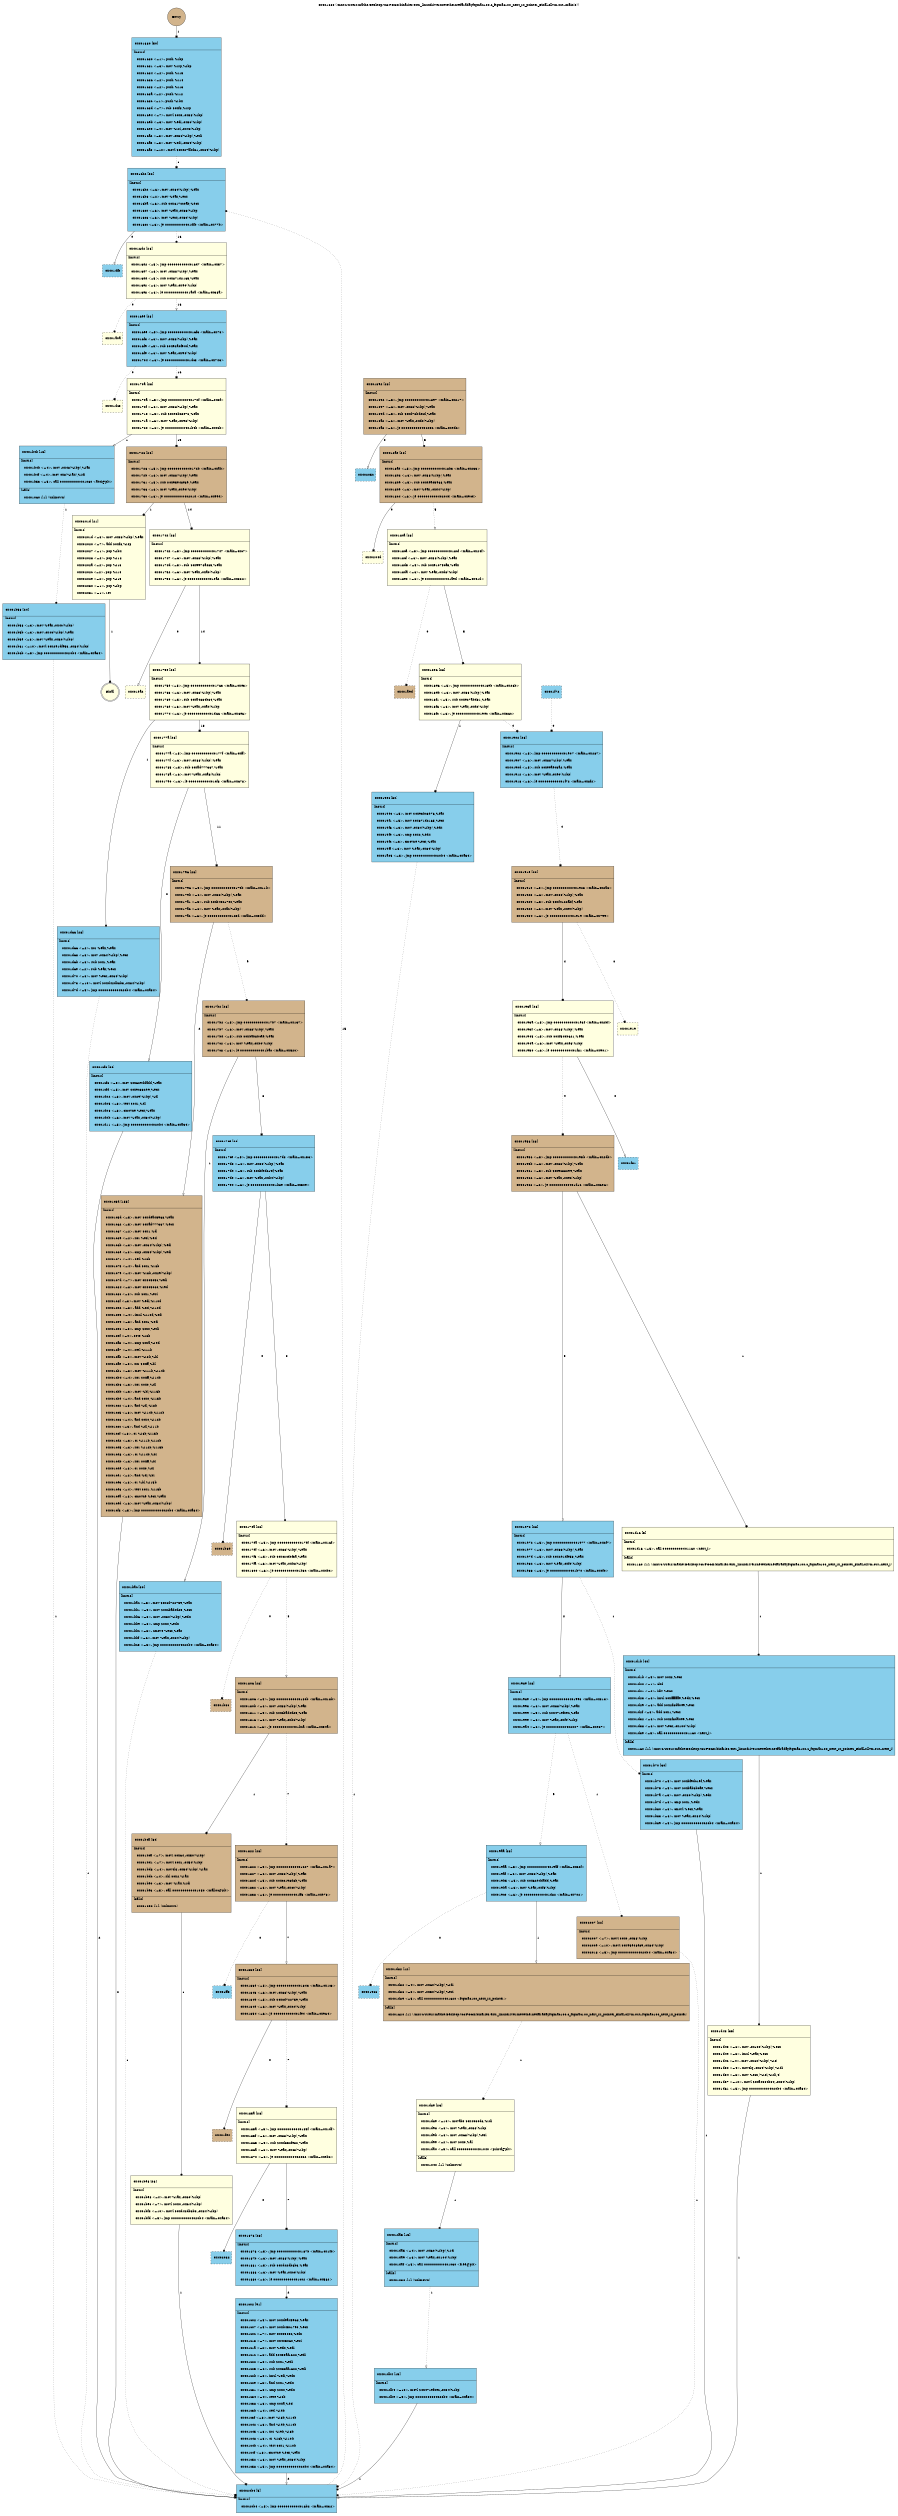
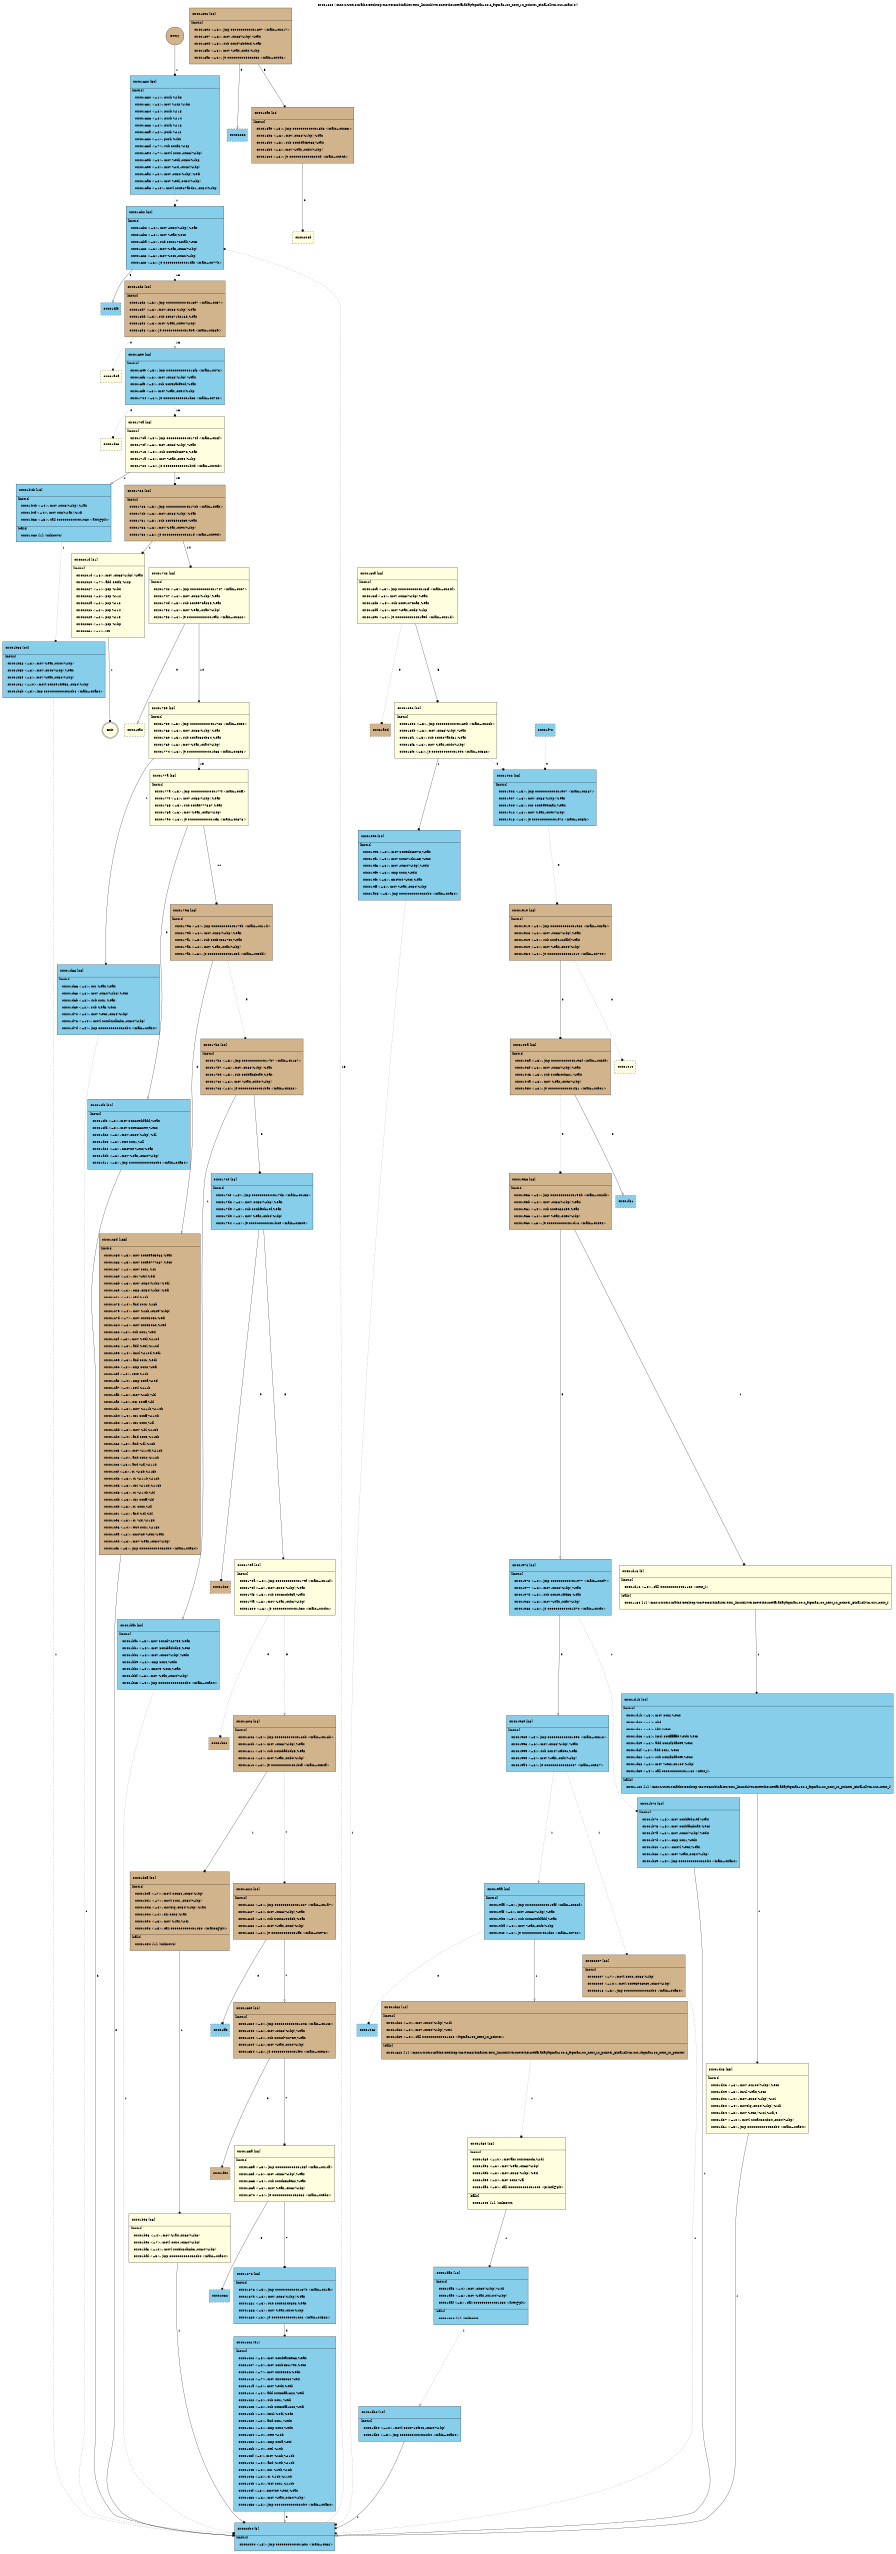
(177, 271) -> (175, 309)
(434, 515) -> none
(110, 692) -> (110, 730)
(563, 1029) -> (560, 1067)
(553, 1795) -> (552, 1833)
(245, 1942) -> (243, 1980)
(287, 2063) -> (285, 2101)
